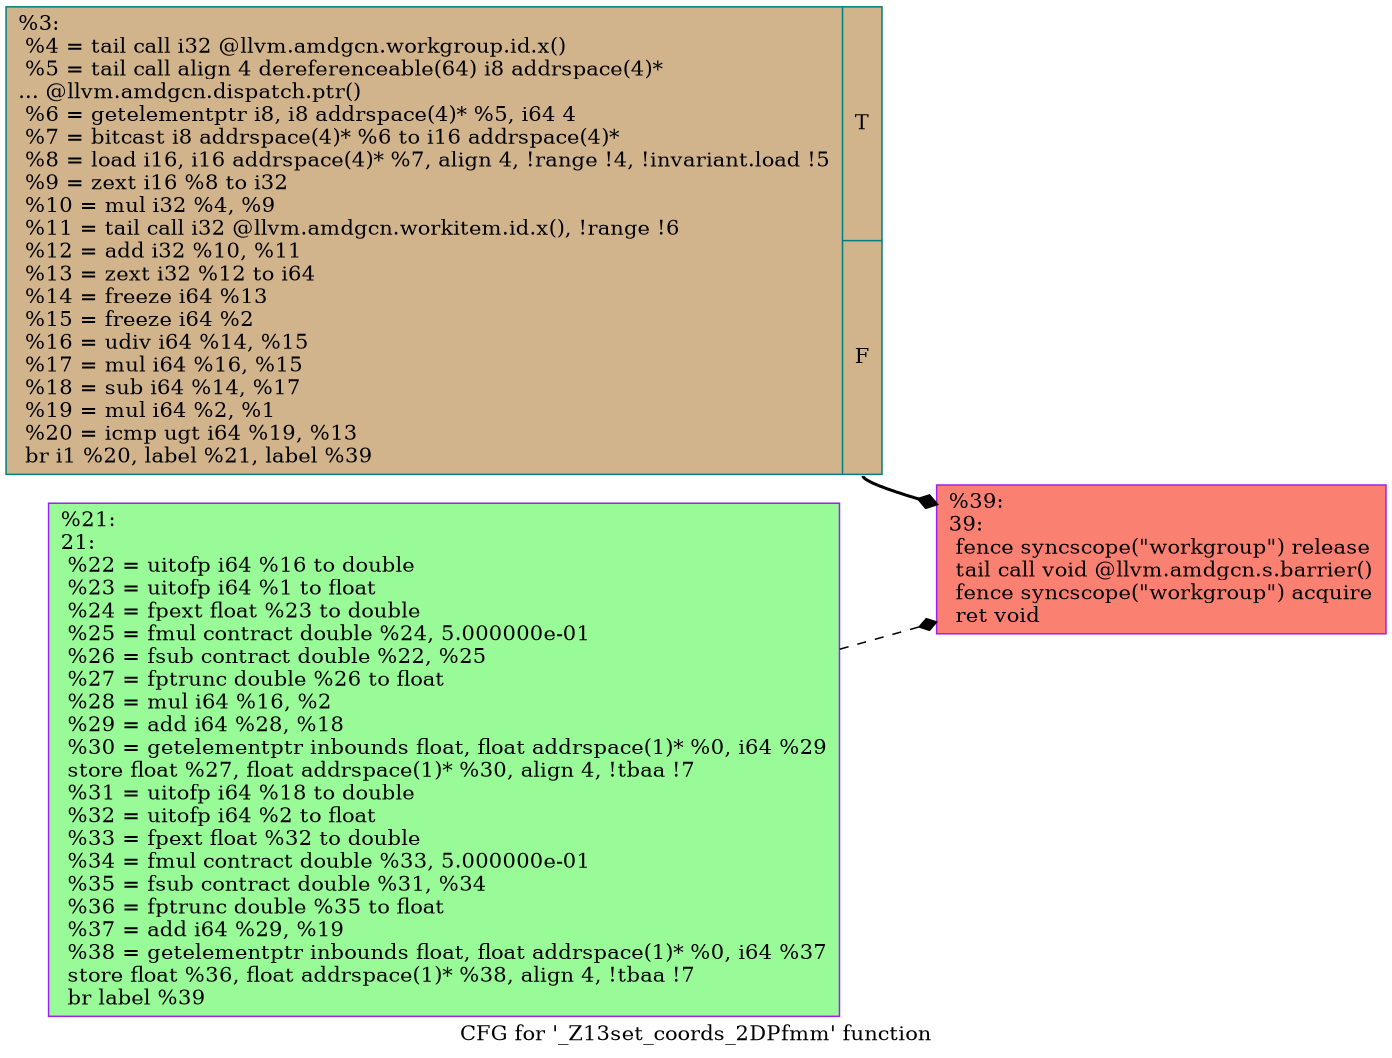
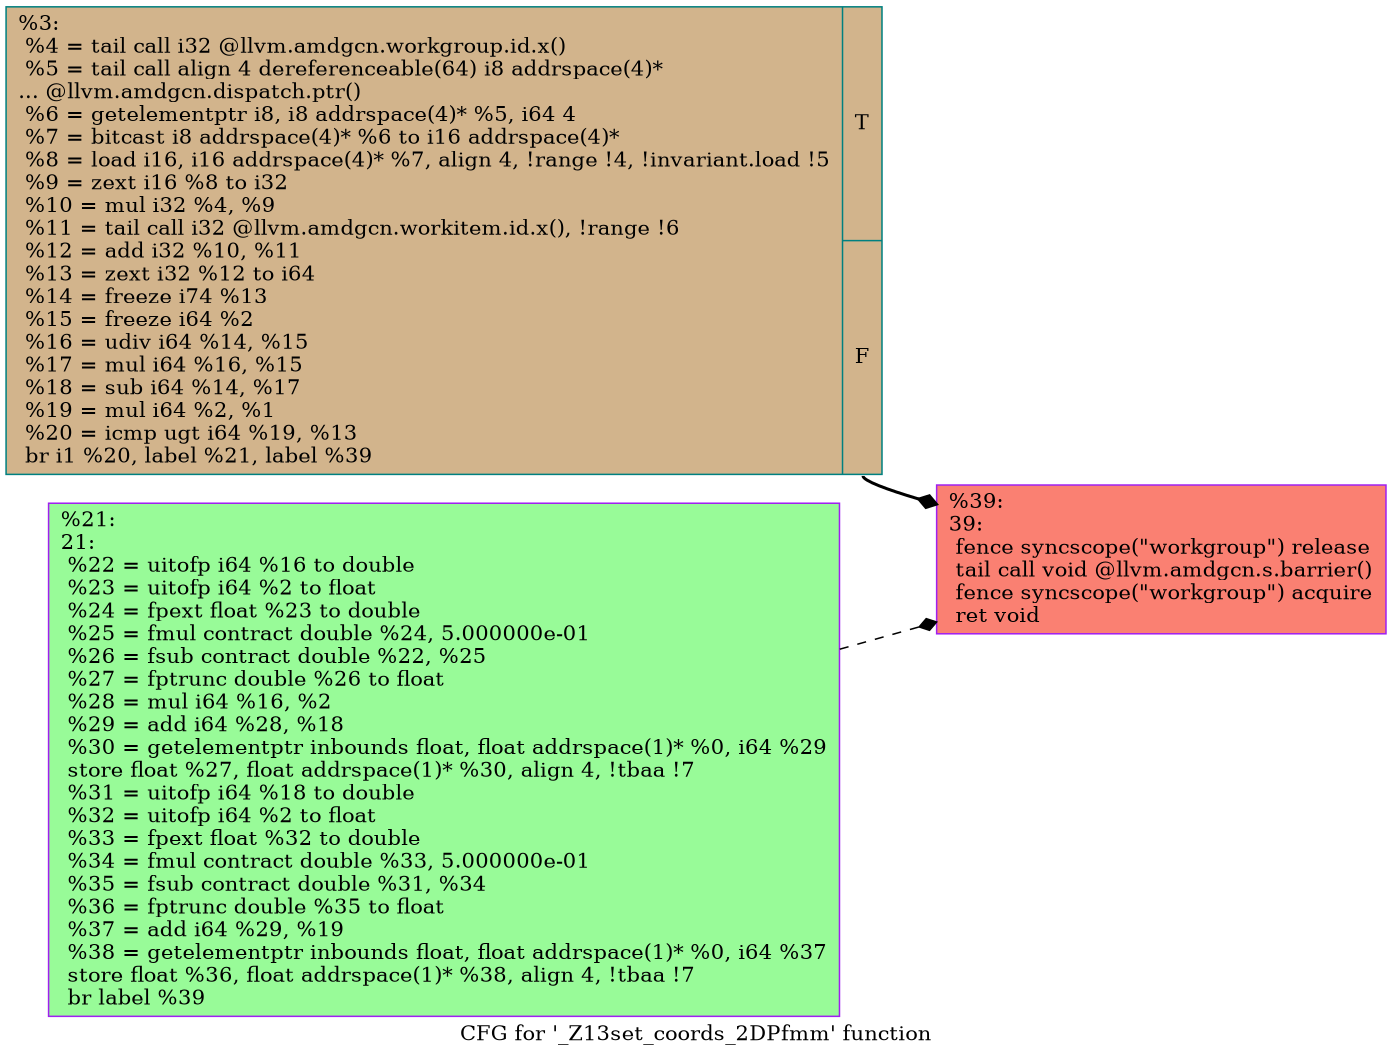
(143, 297) -> (143, 297)
(219, 588) -> (219, 588)
